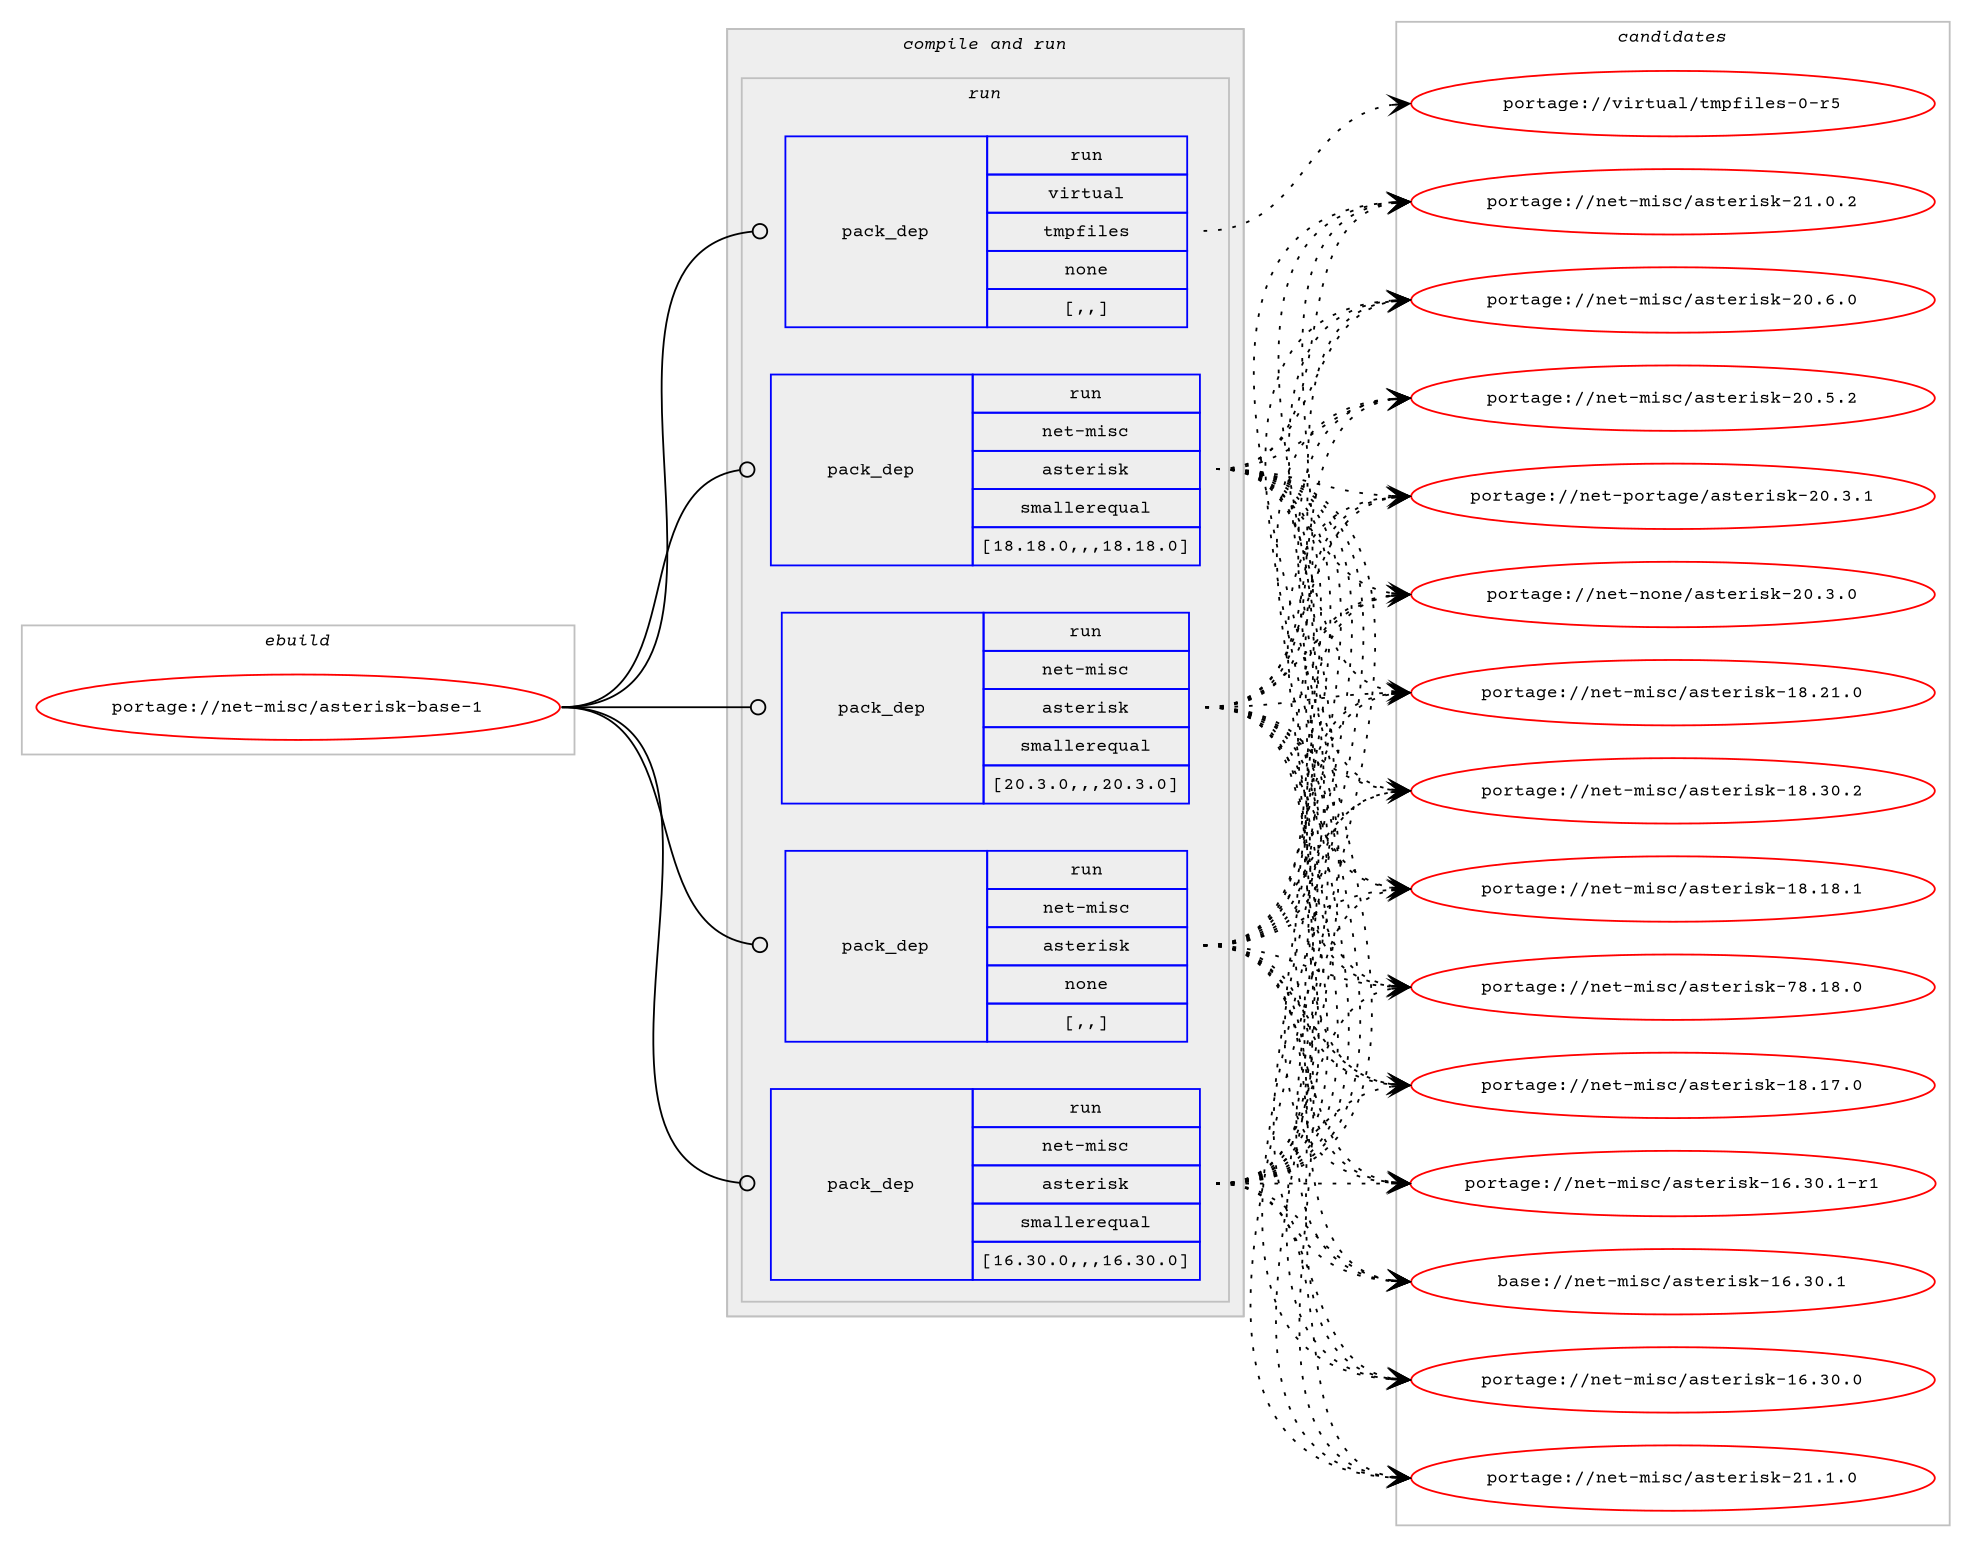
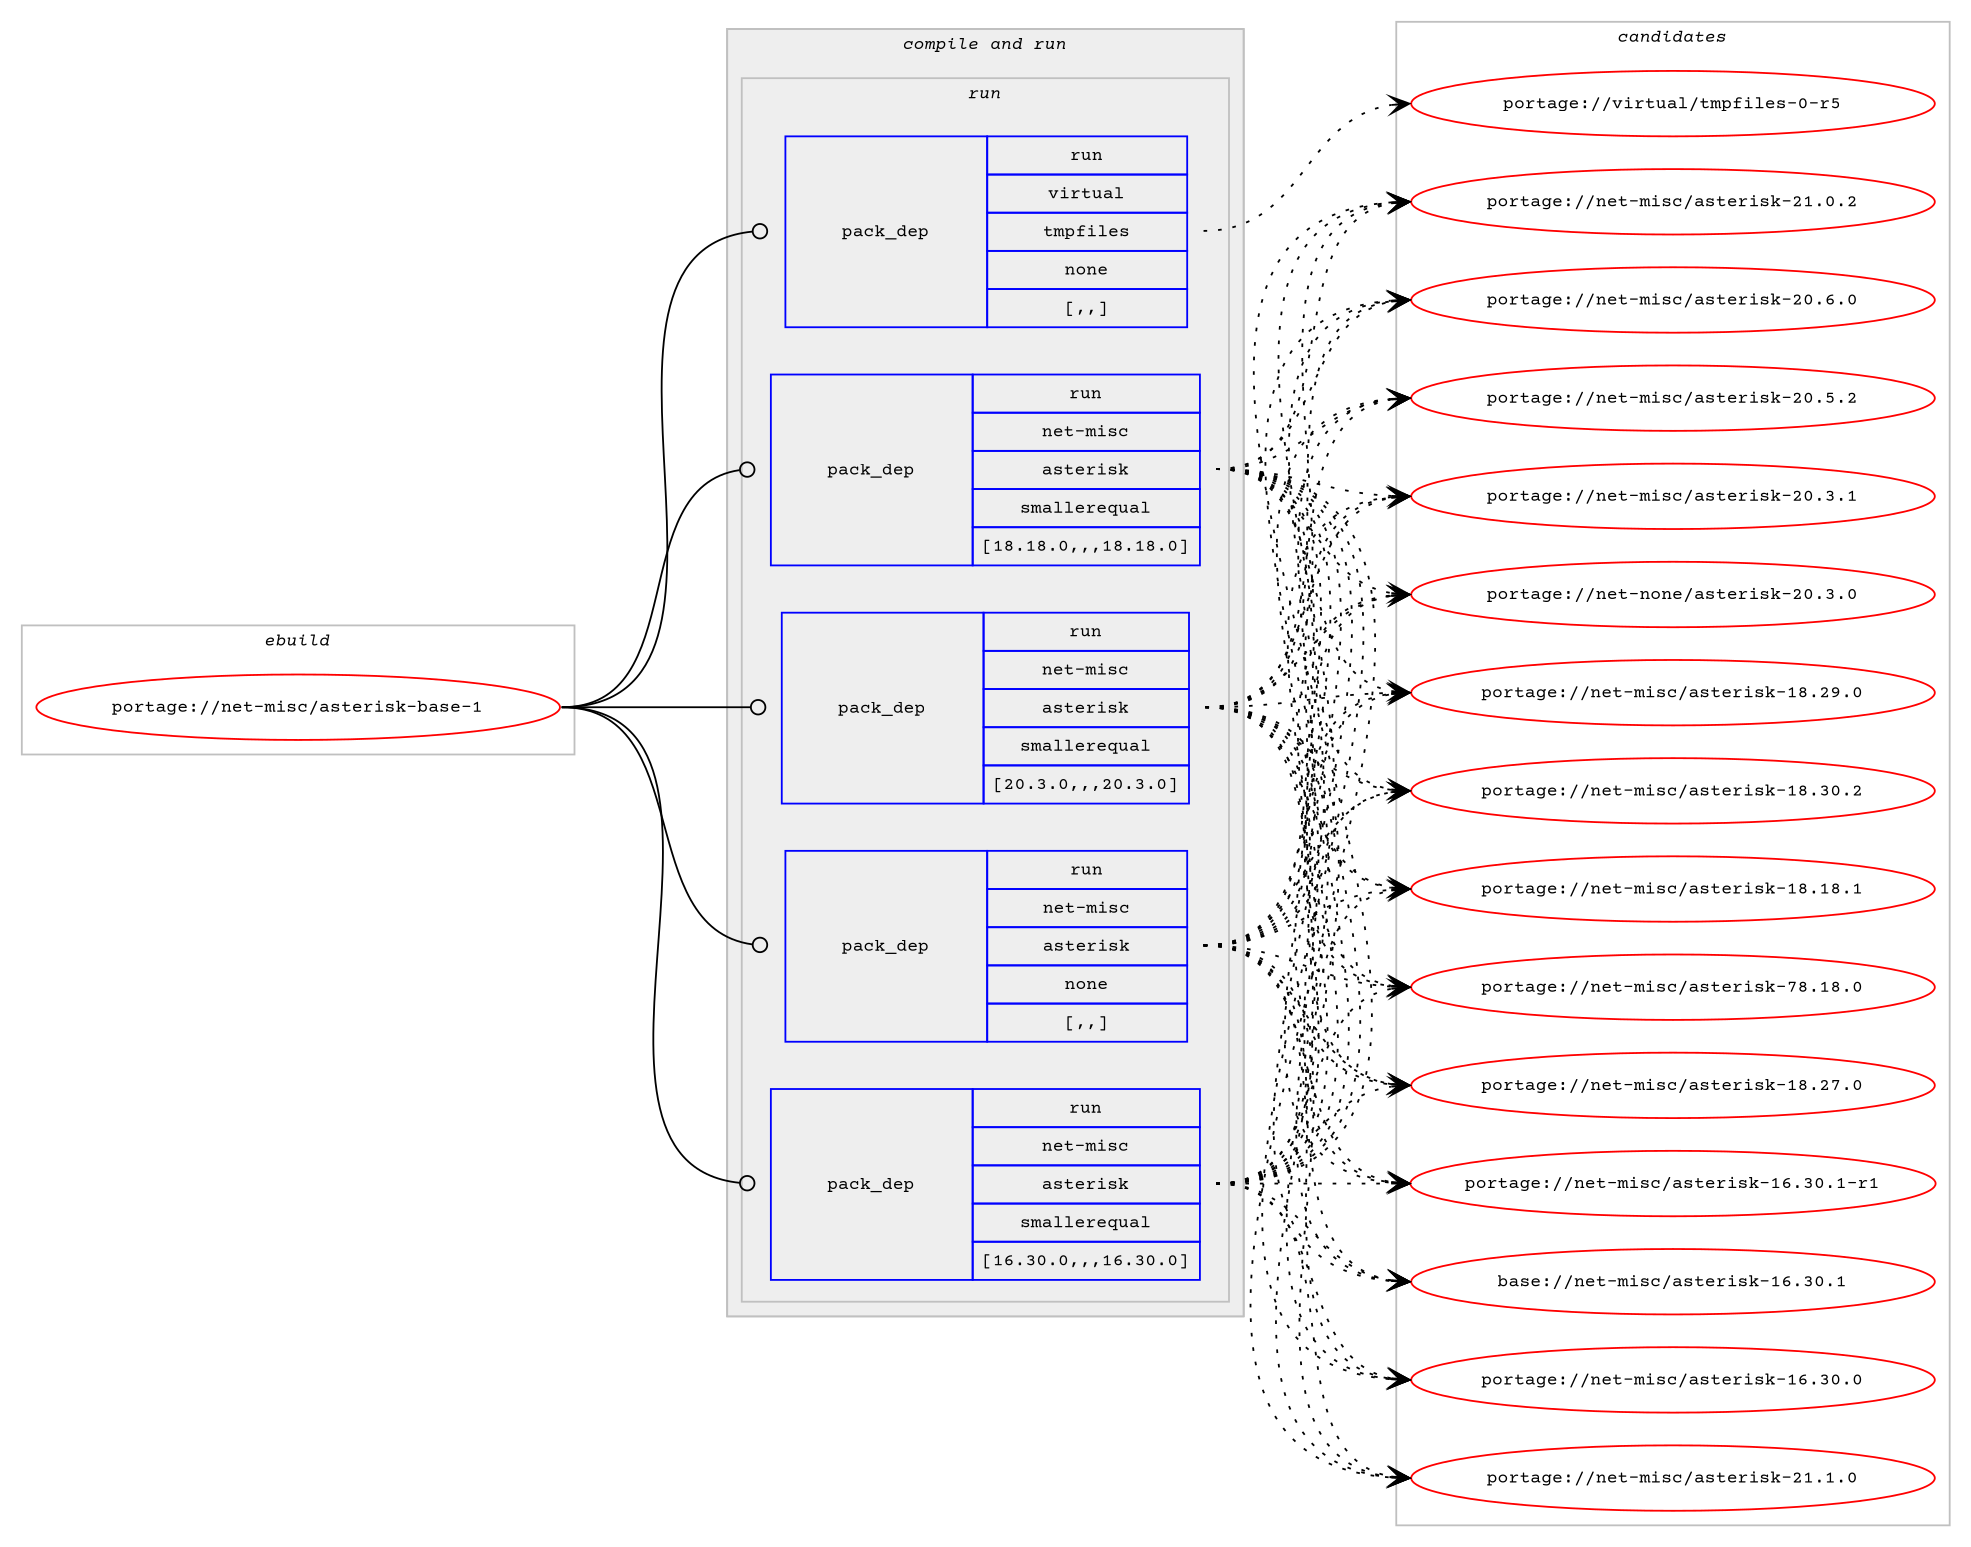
(1673, 496) -> (1673, 496)
(1673, 693) -> (1673, 693)
(1673, 1085) -> (1673, 1085)
